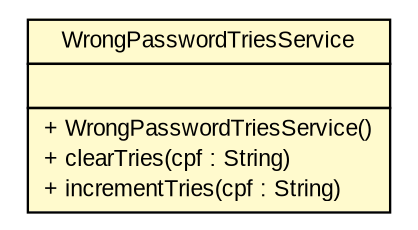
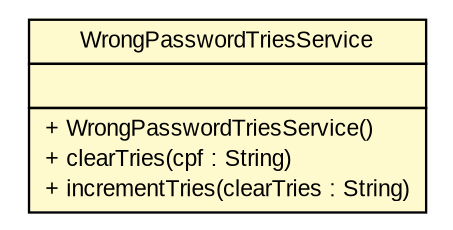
(193, 189) -> (228, 189)
